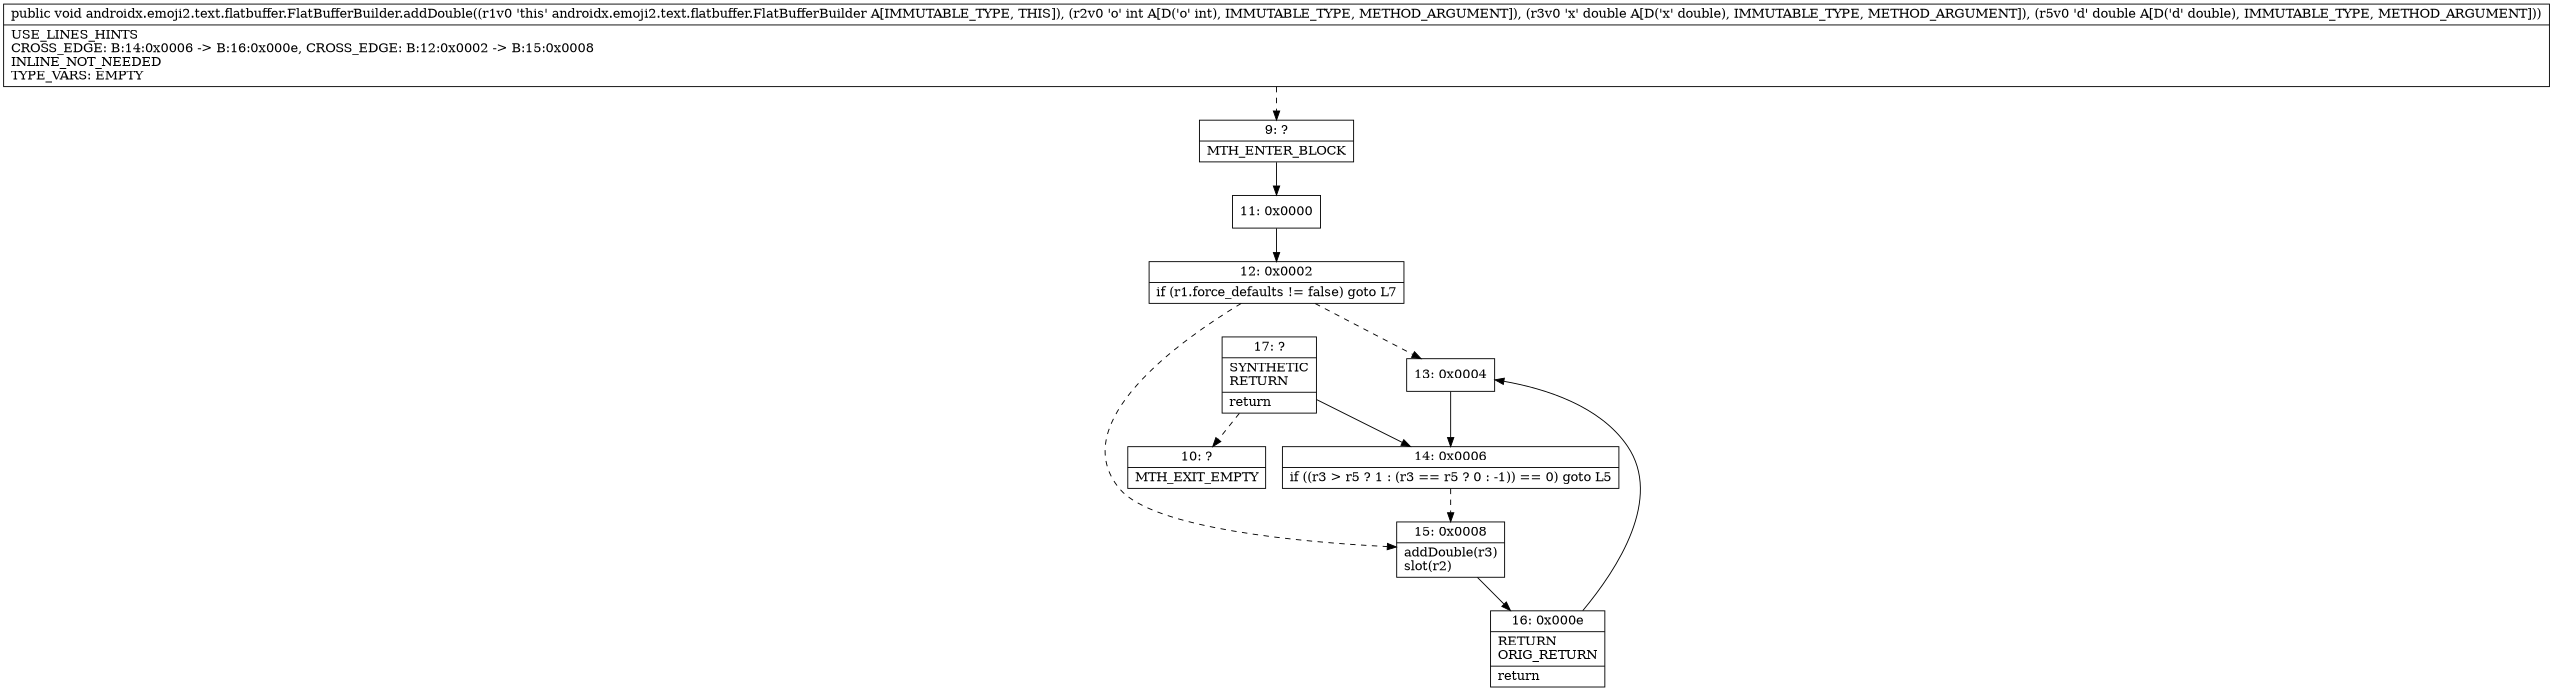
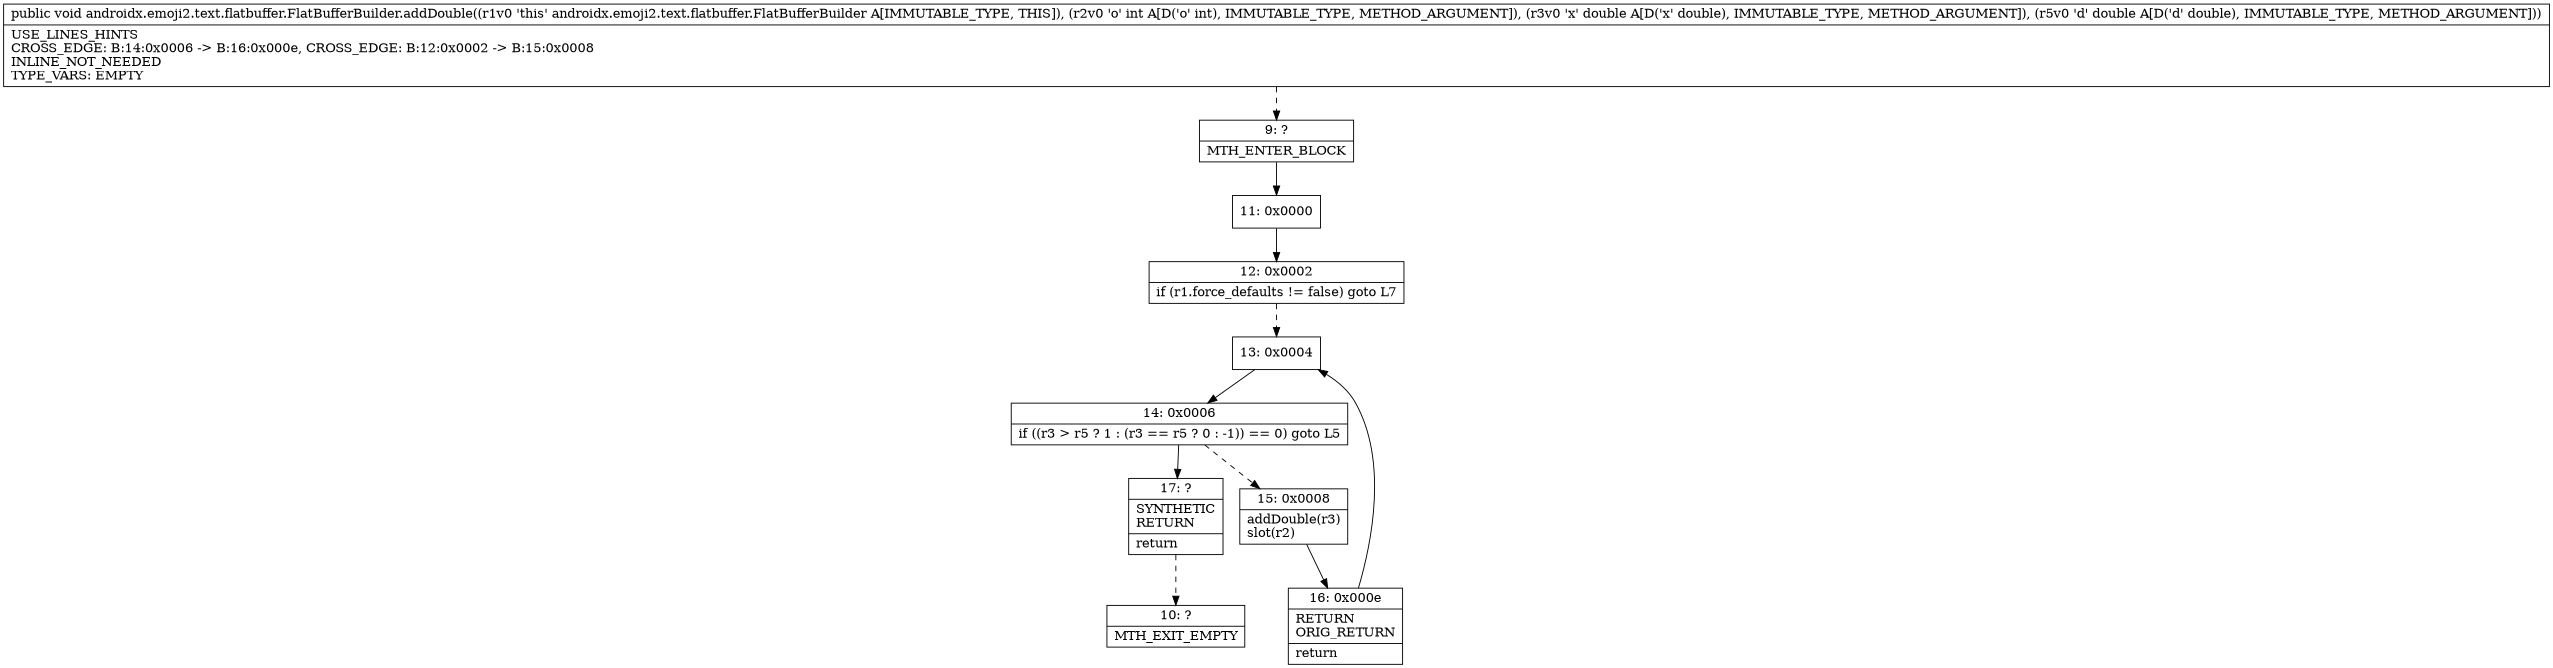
(1359, 421) -> (1178, 457)
(1131, 498) -> none
